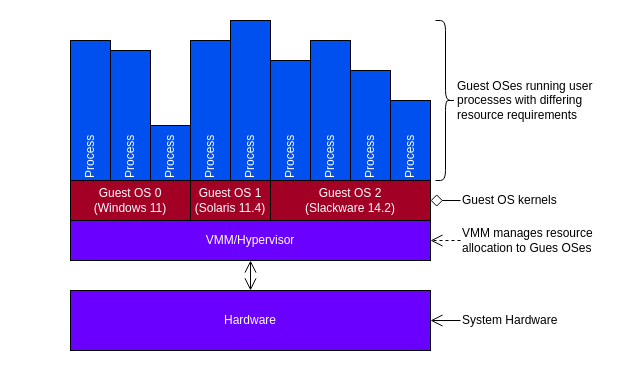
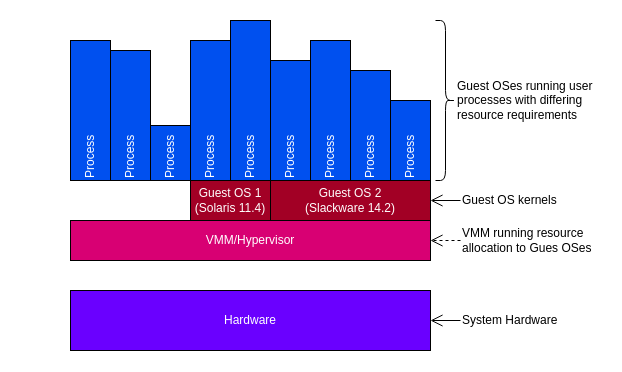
(131, 201) -> none
(443, 201) -> (438, 201)
(251, 241) -> (251, 241)
(532, 241) -> (532, 241)
(251, 276) -> none
